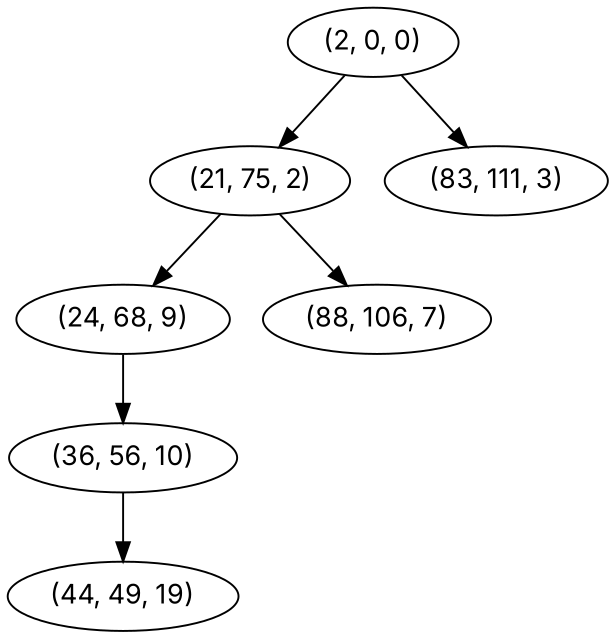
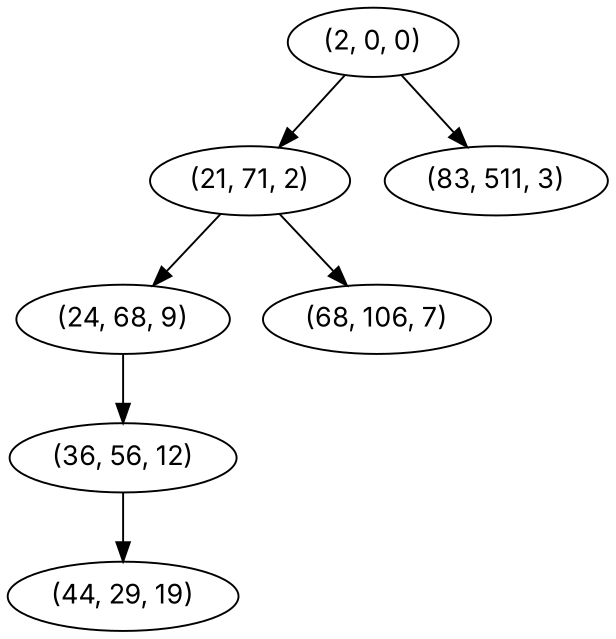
(250, 181) -> (250, 181)
(496, 181) -> (496, 181)
(377, 319) -> (377, 319)
(123, 458) -> (123, 458)
(123, 596) -> (123, 596)
